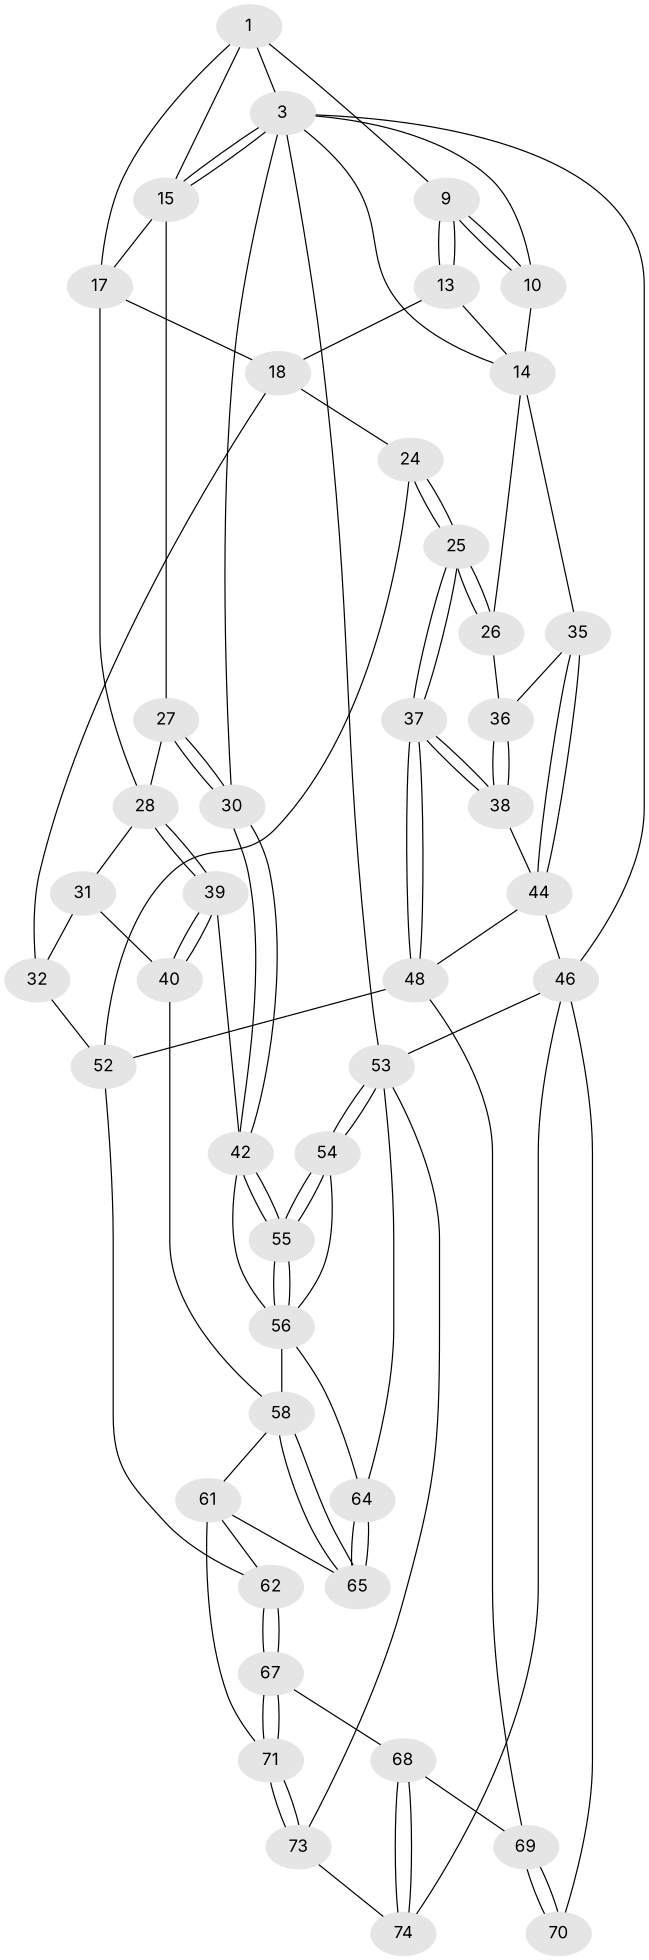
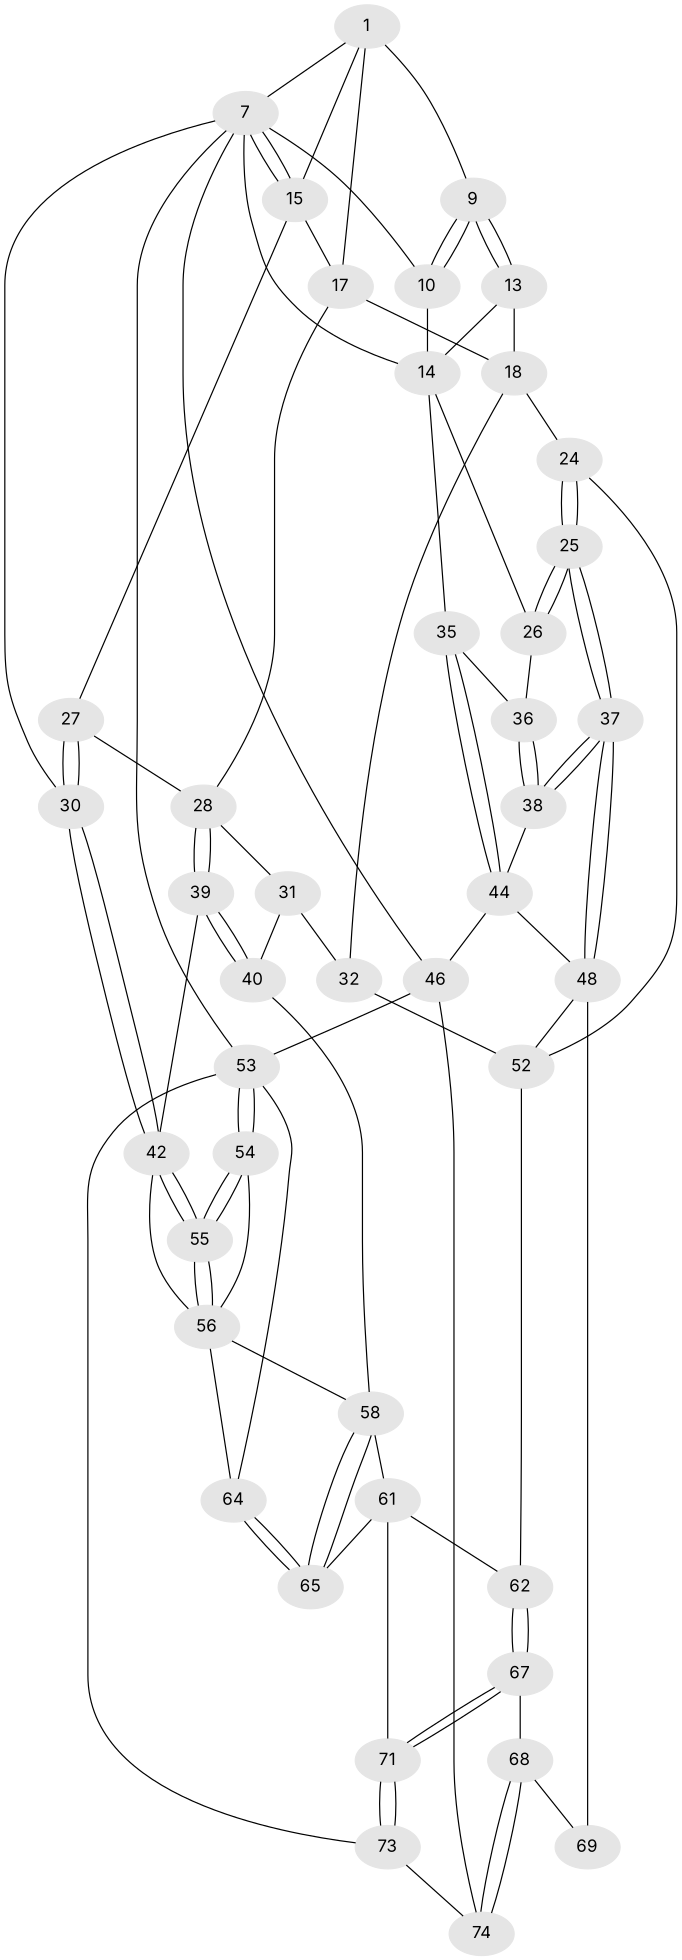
(283, 113) -> (246, 113)
(559, 1934) -> none
